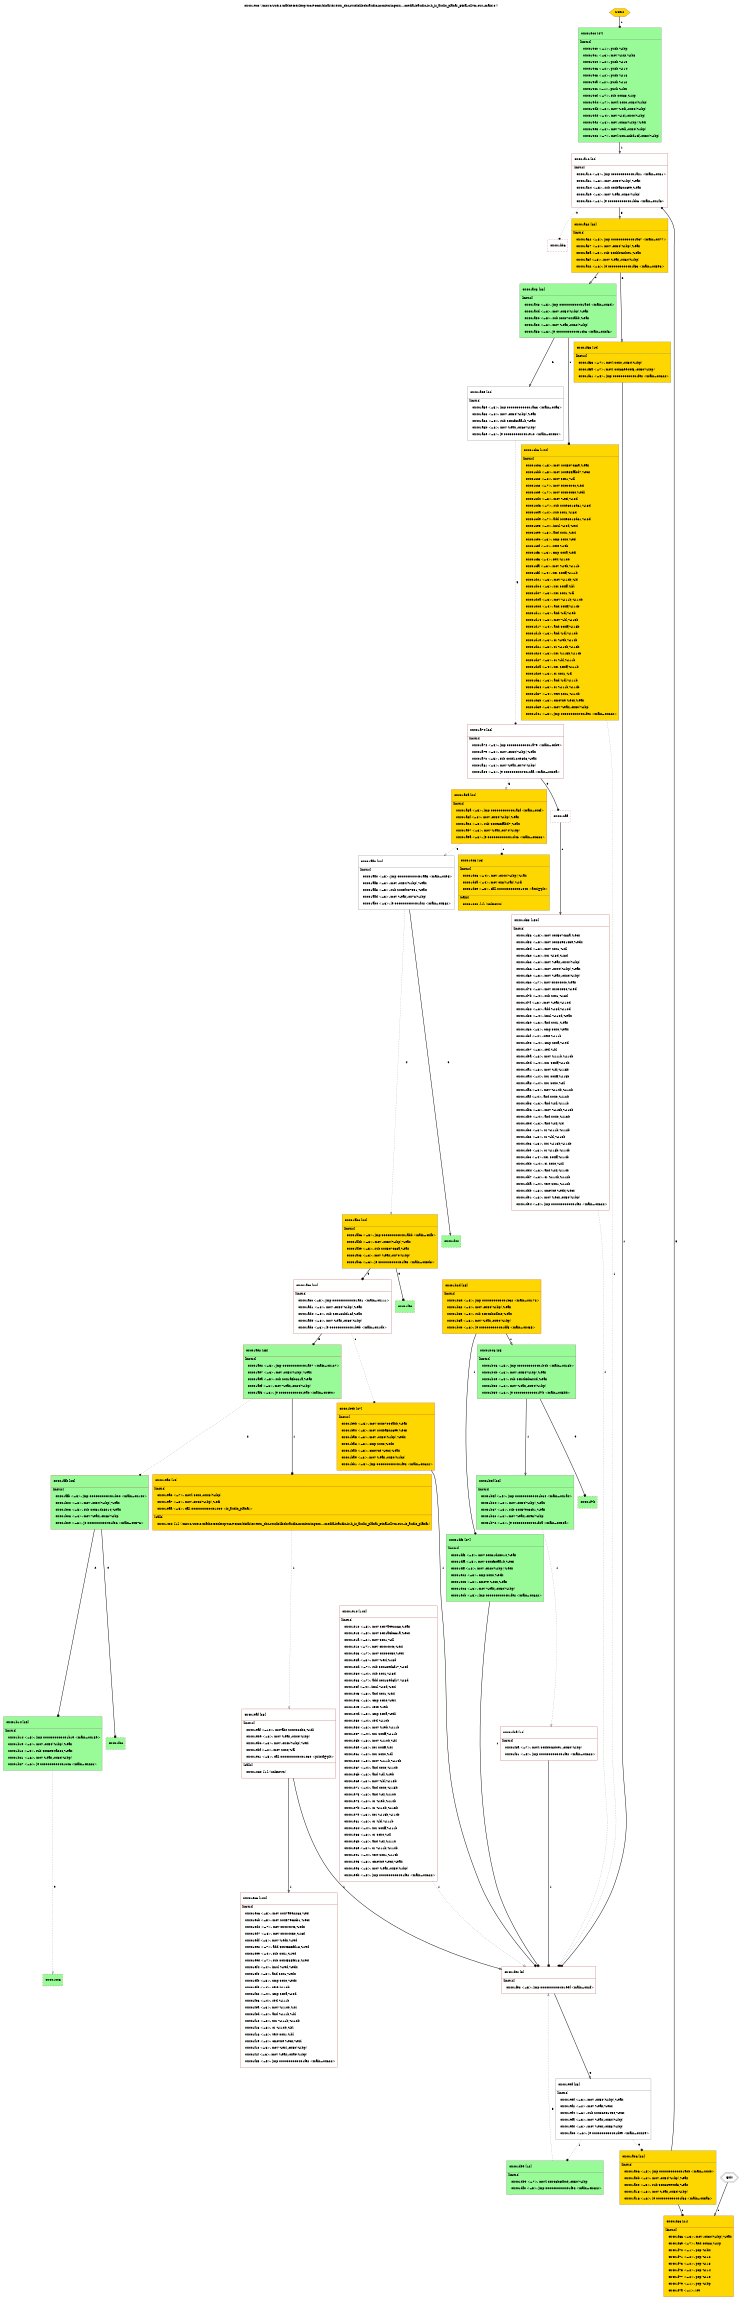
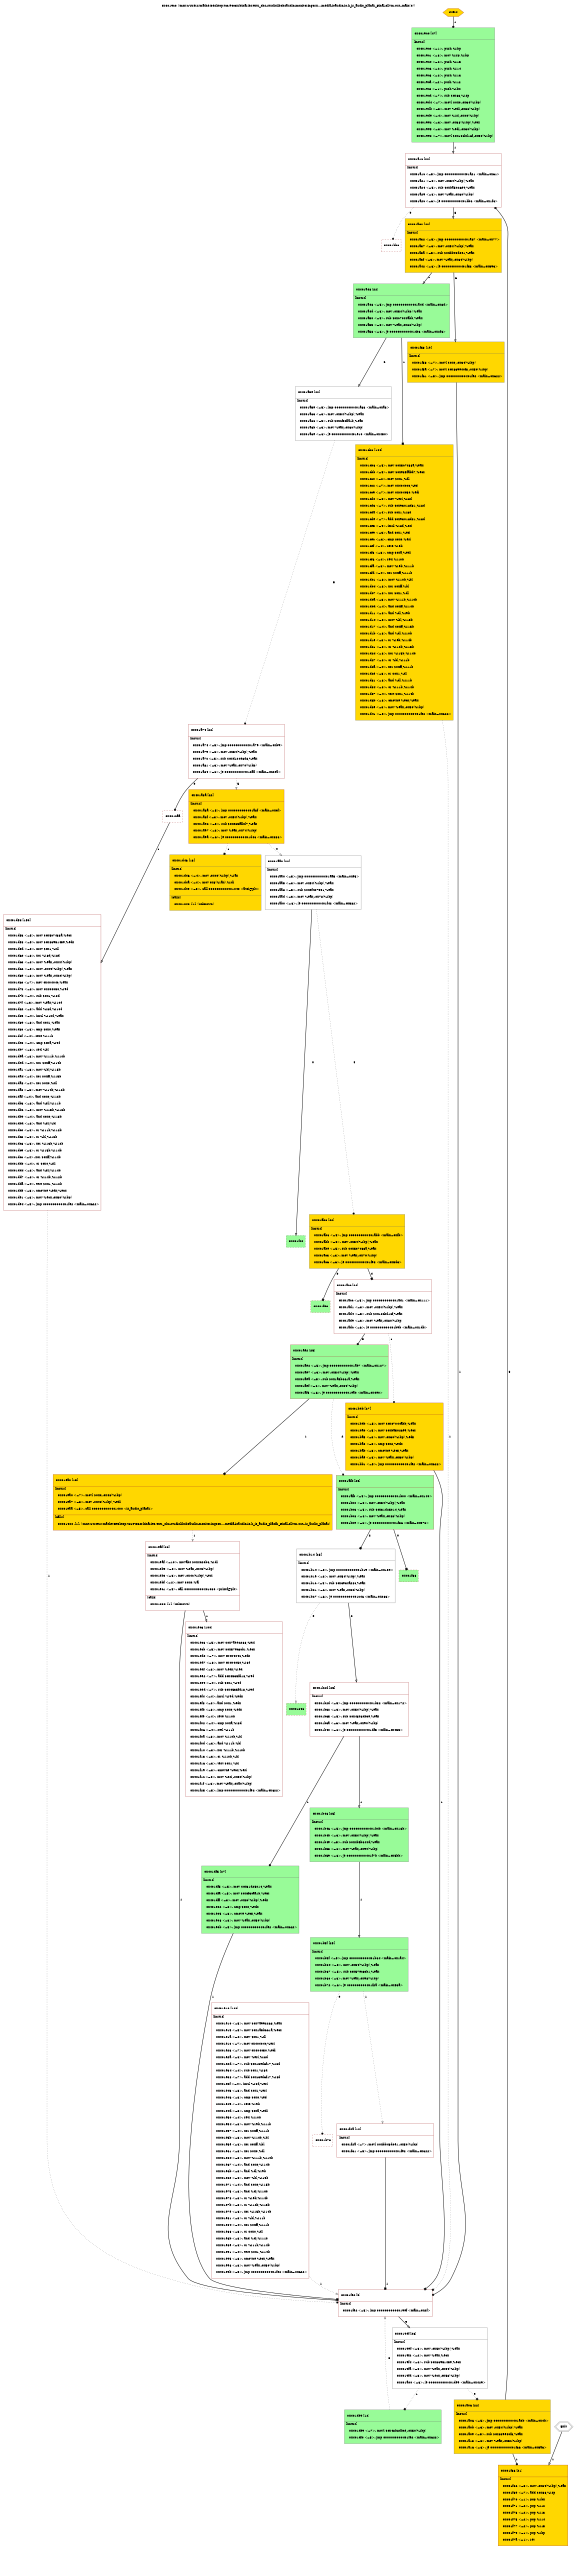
(398, 1061) -> (335, 1061)
(492, 1307) -> (359, 1709)
(587, 1502) -> none
none -> (352, 1642)
(53, 1744) -> (346, 1576)
none -> (323, 2141)
